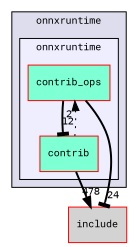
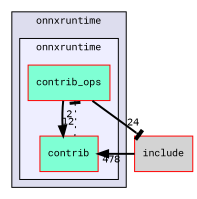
(62, 116) -> (62, 113)
(76, 123) -> (76, 121)
(81, 185) -> (121, 154)
